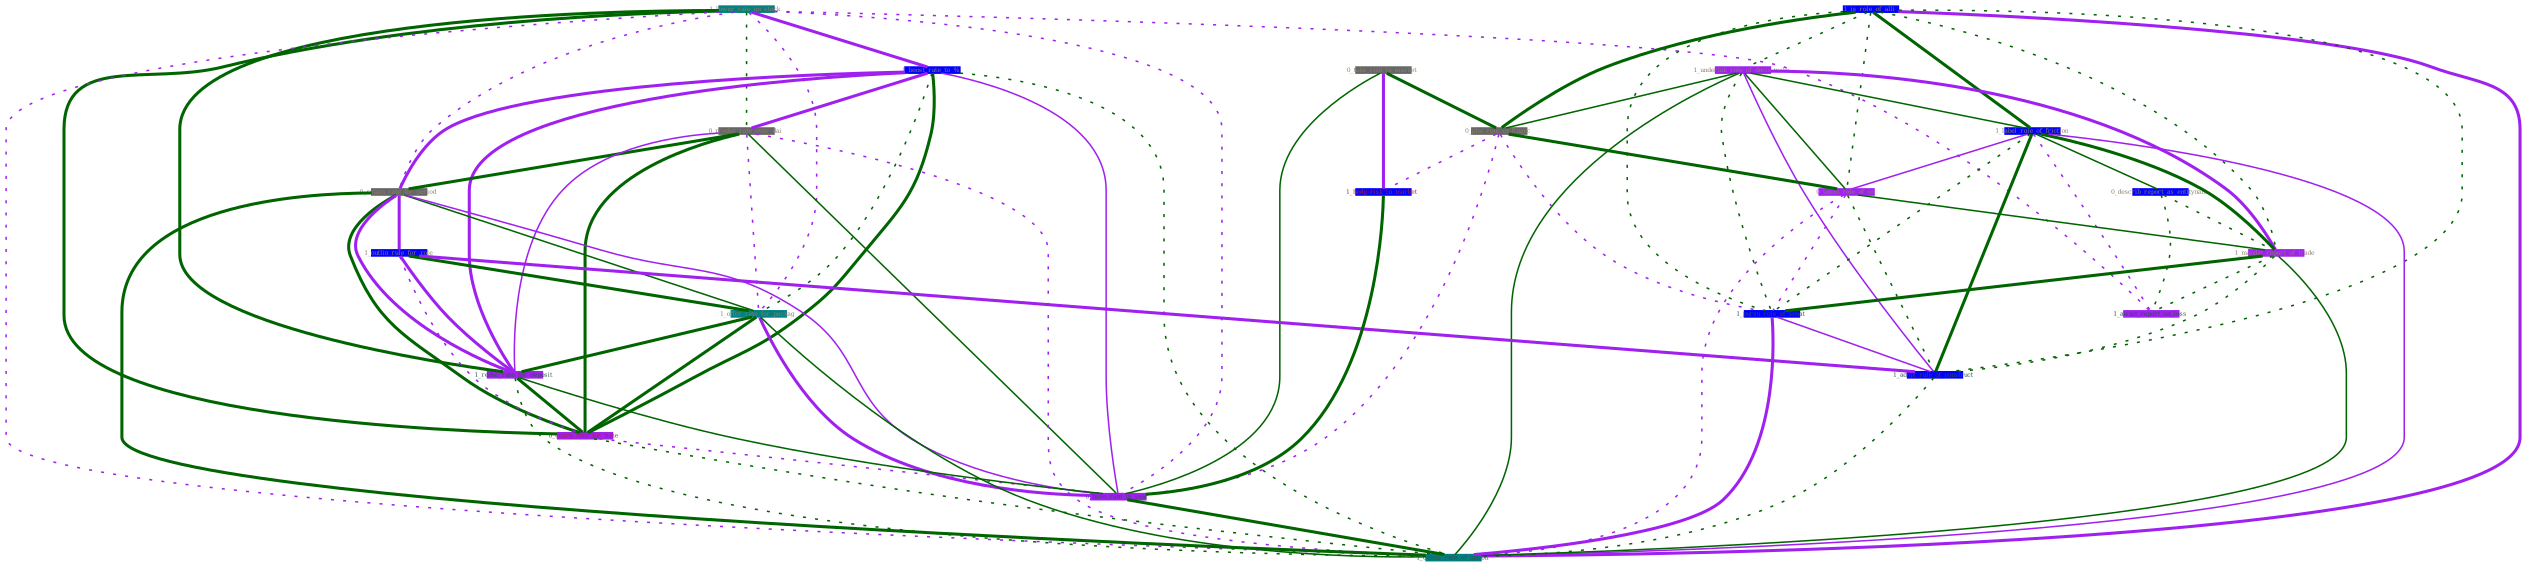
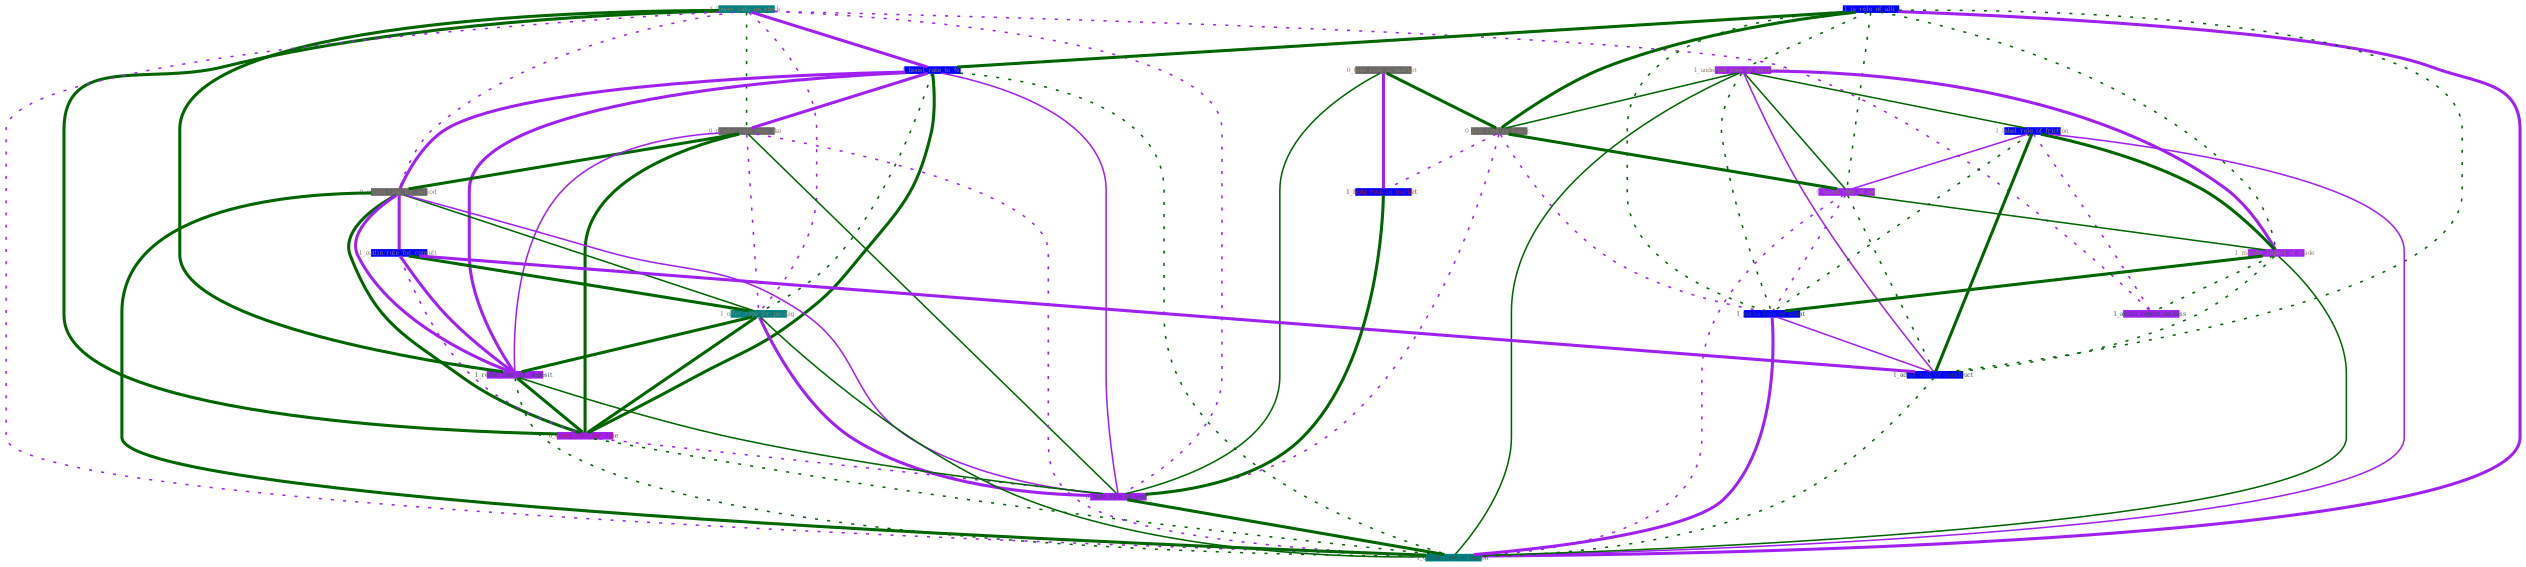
(1952, 70) -> (1357, 42)
(2160, 192) -> none
(399, 253) -> (399, 253)
